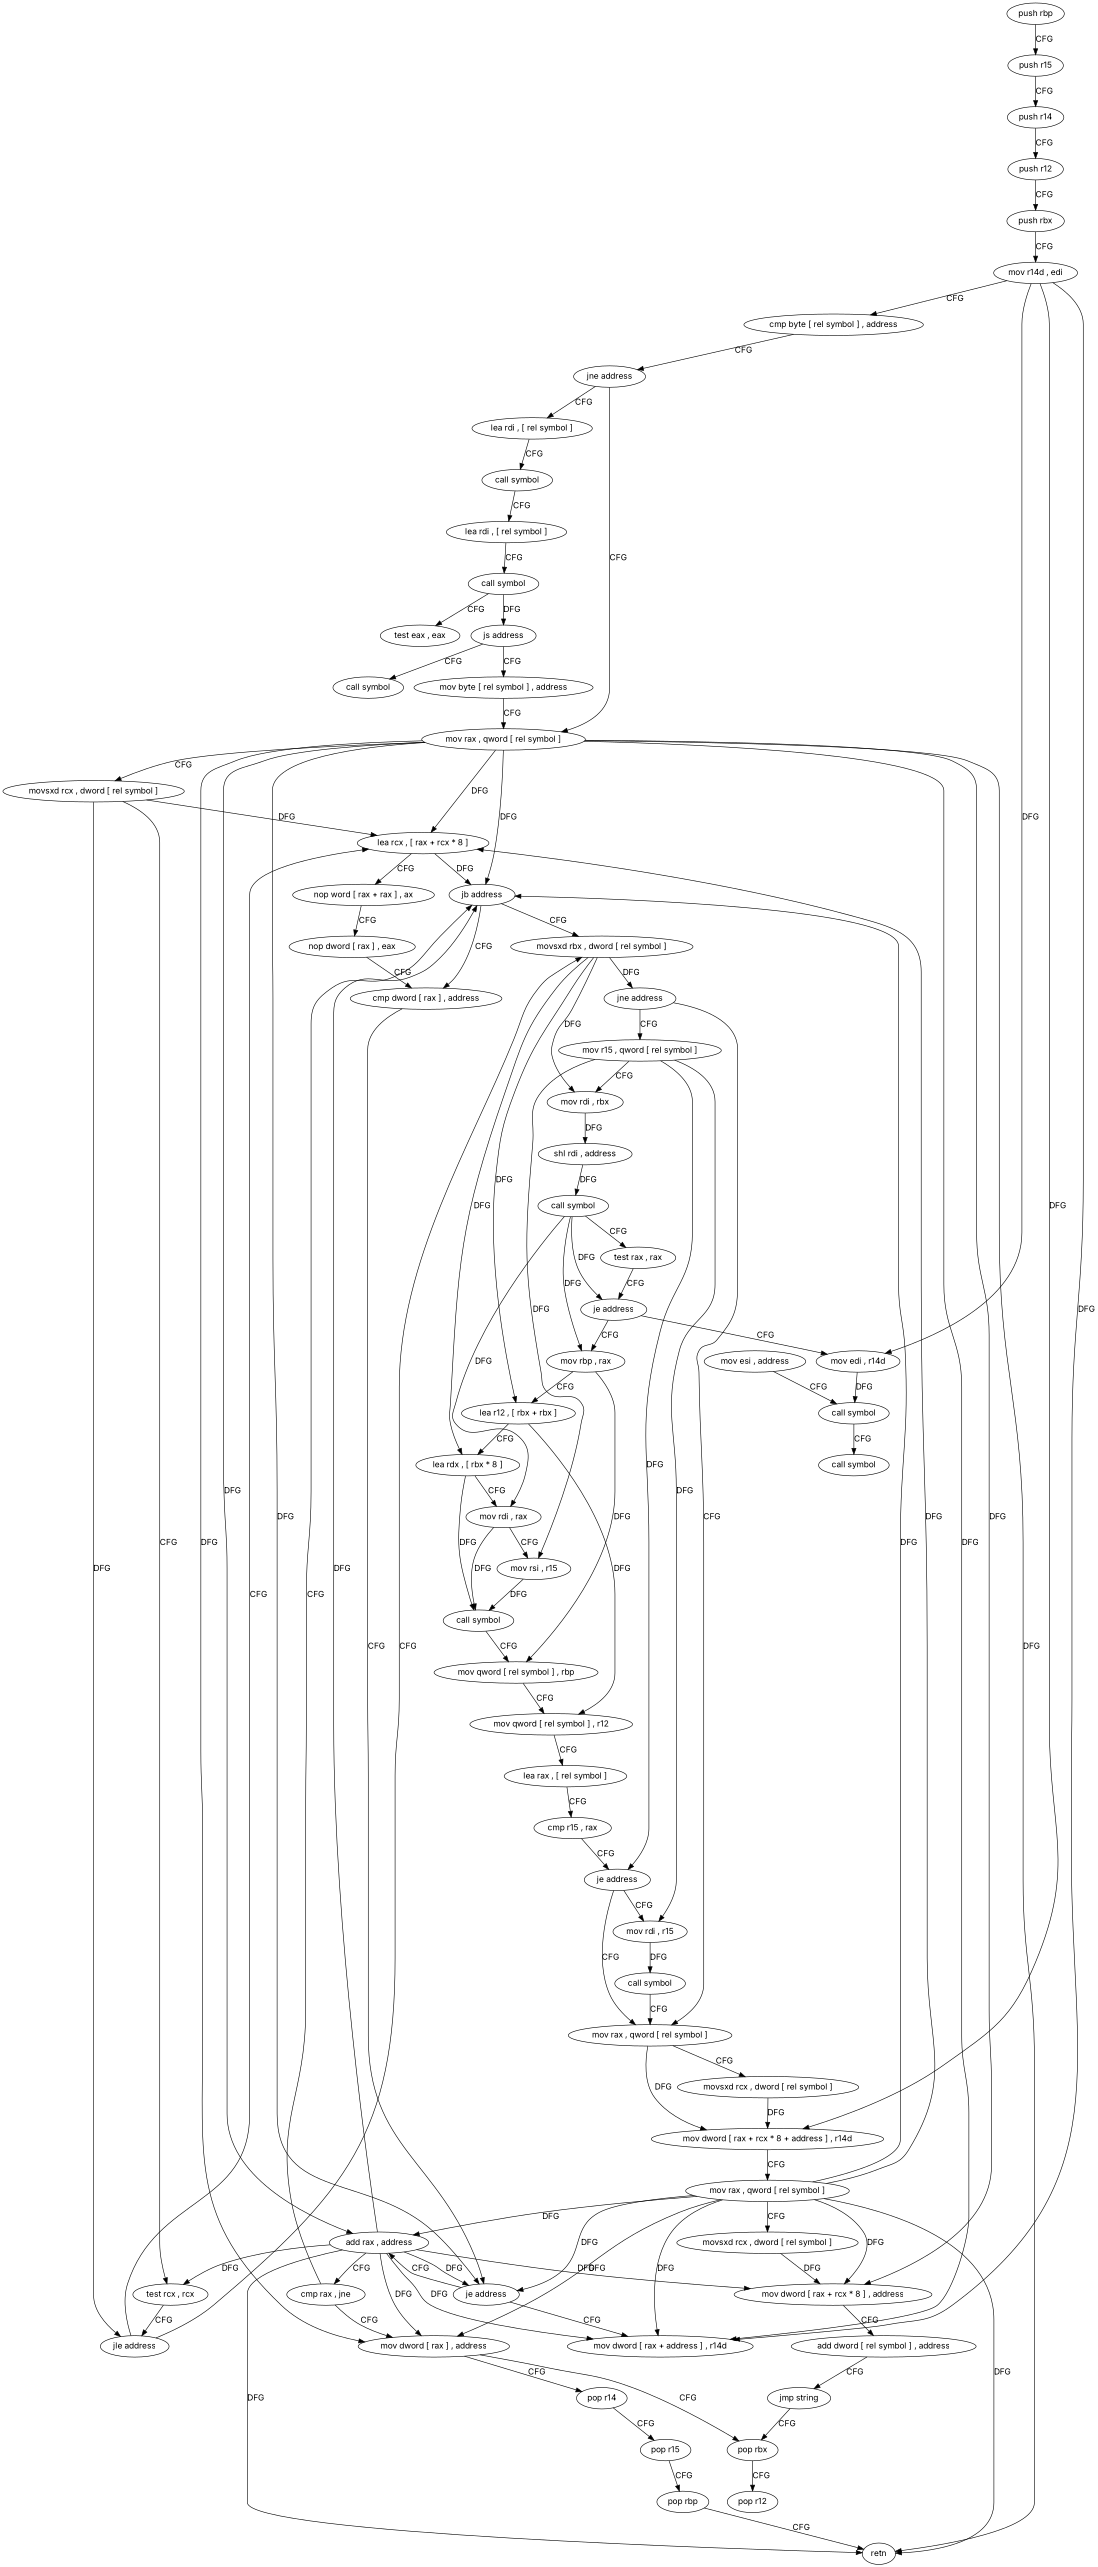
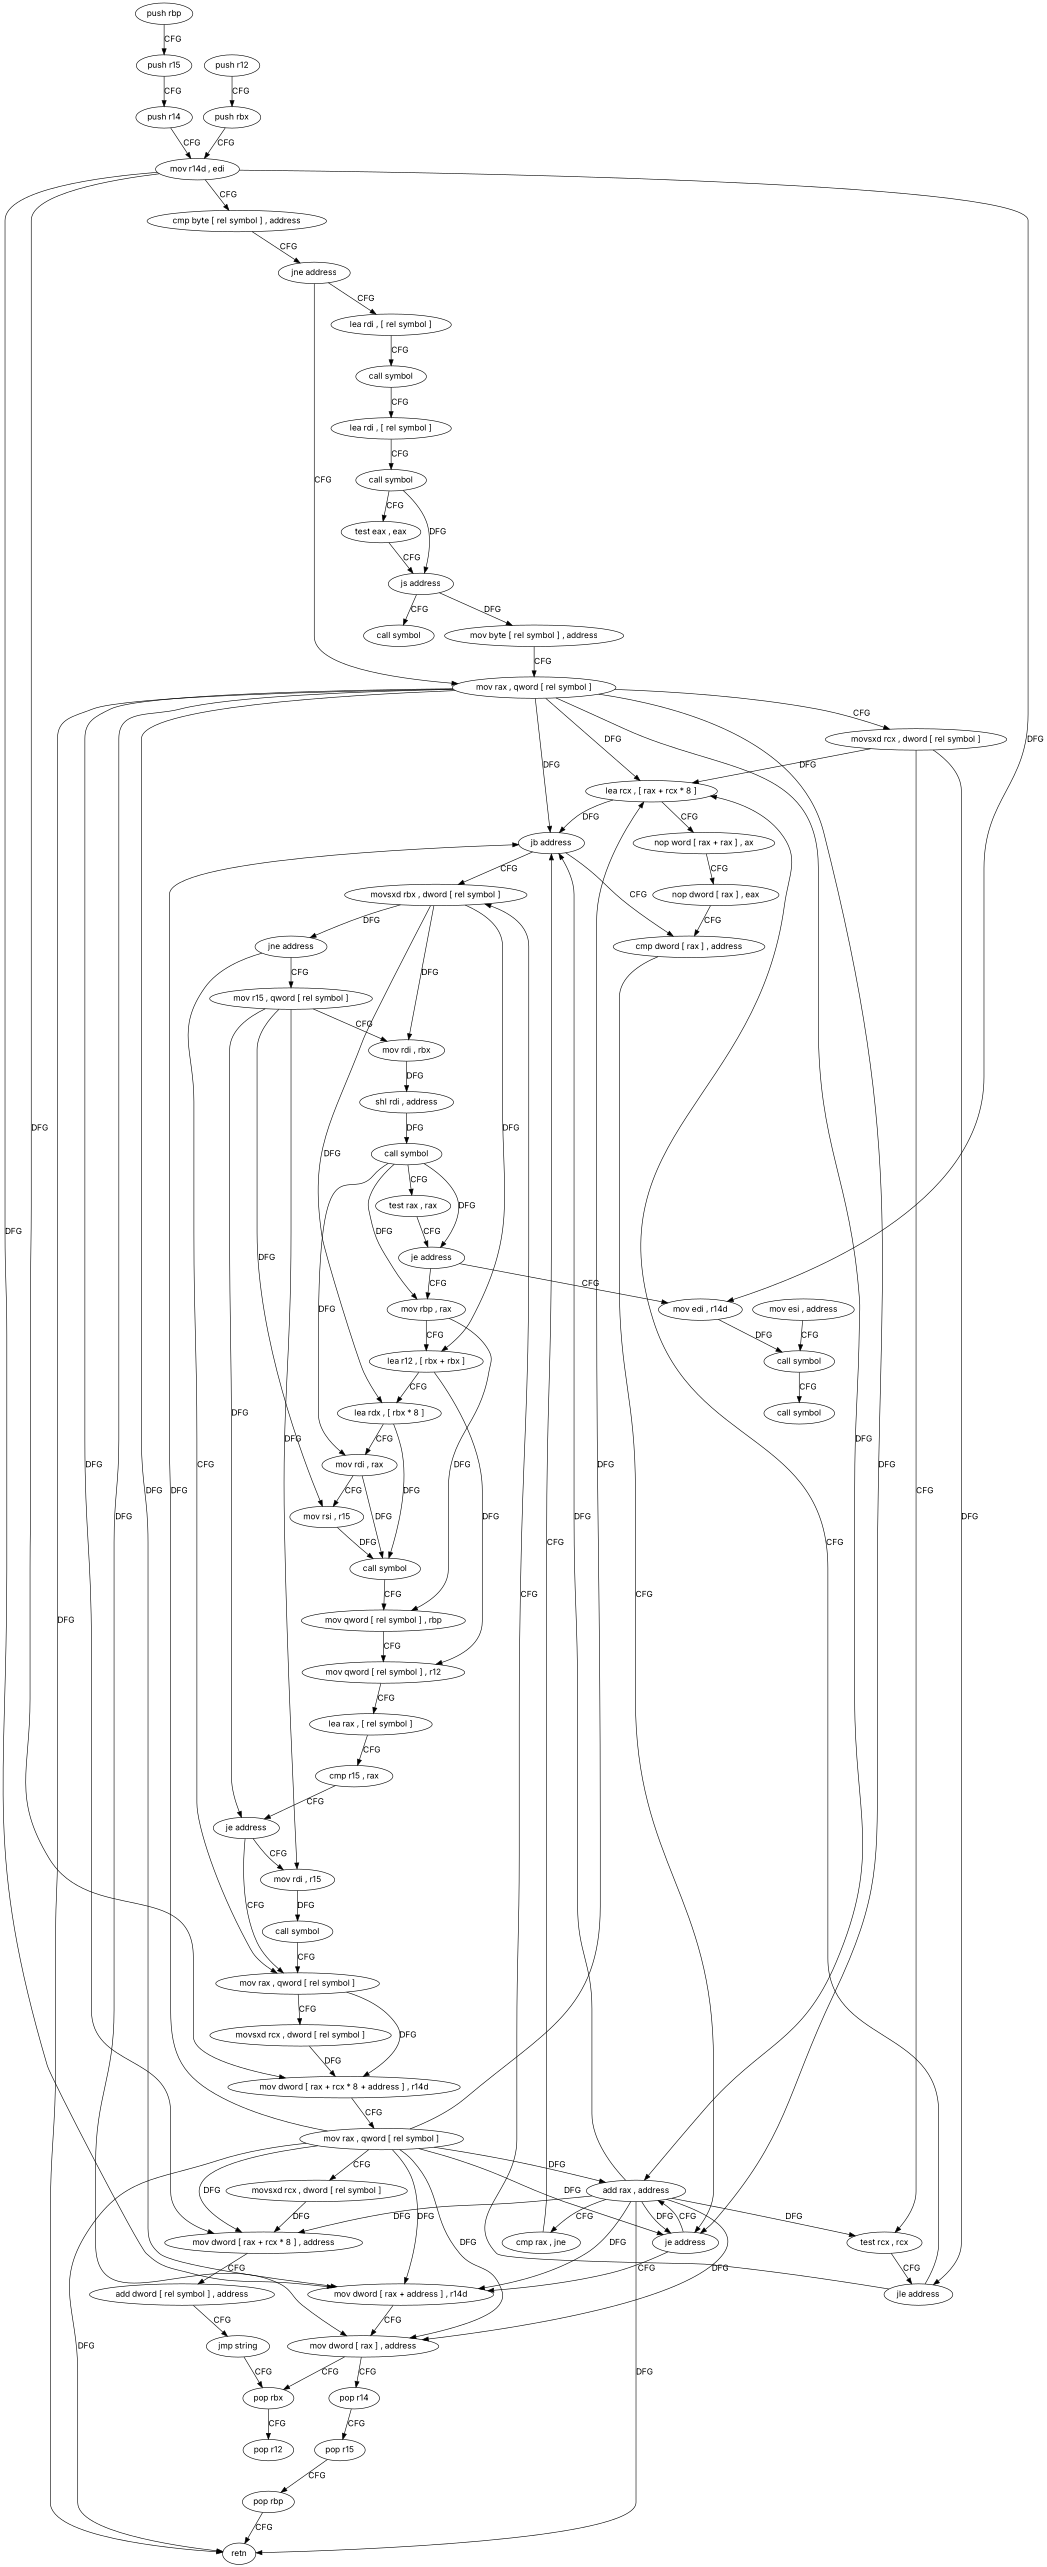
(1036, 140) -> (179, 141)
none -> (399, 556)
(512, 662) -> (493, 610)
(359, 2324) -> (384, 2318)
